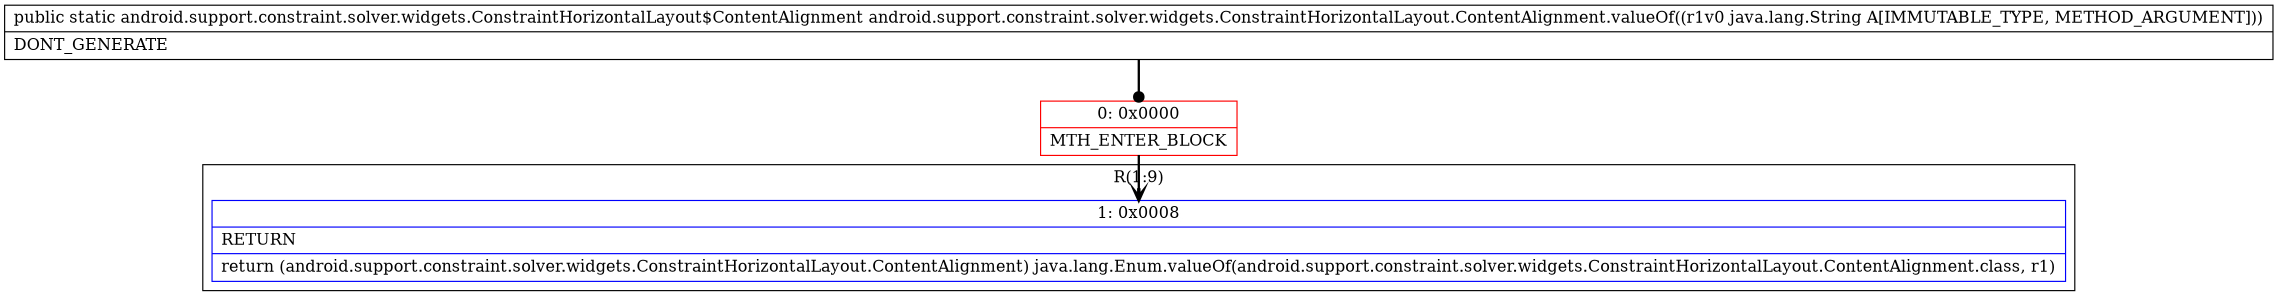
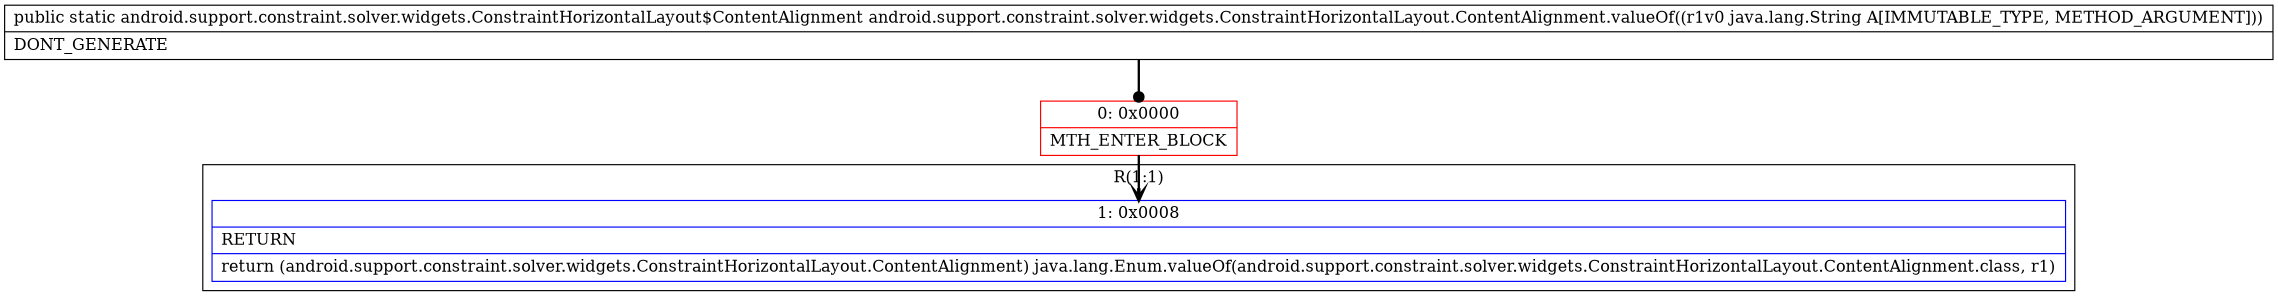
(1139, 178) -> (1139, 178)
